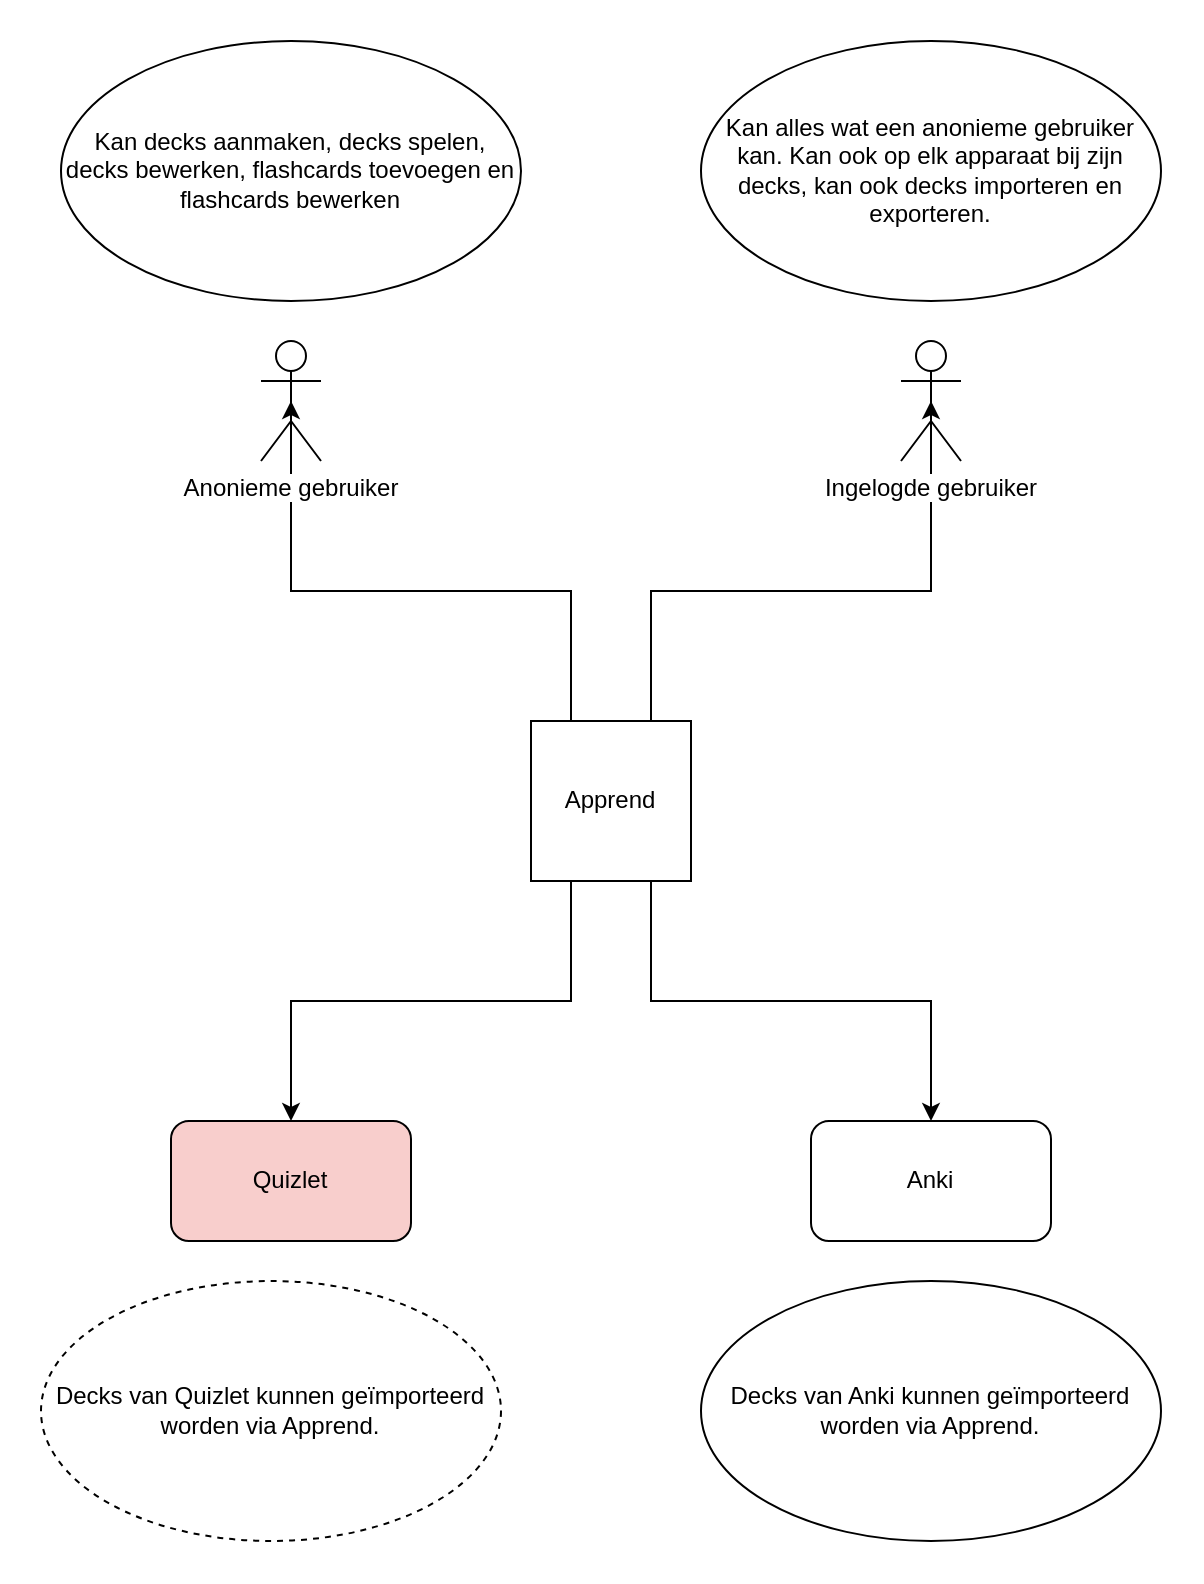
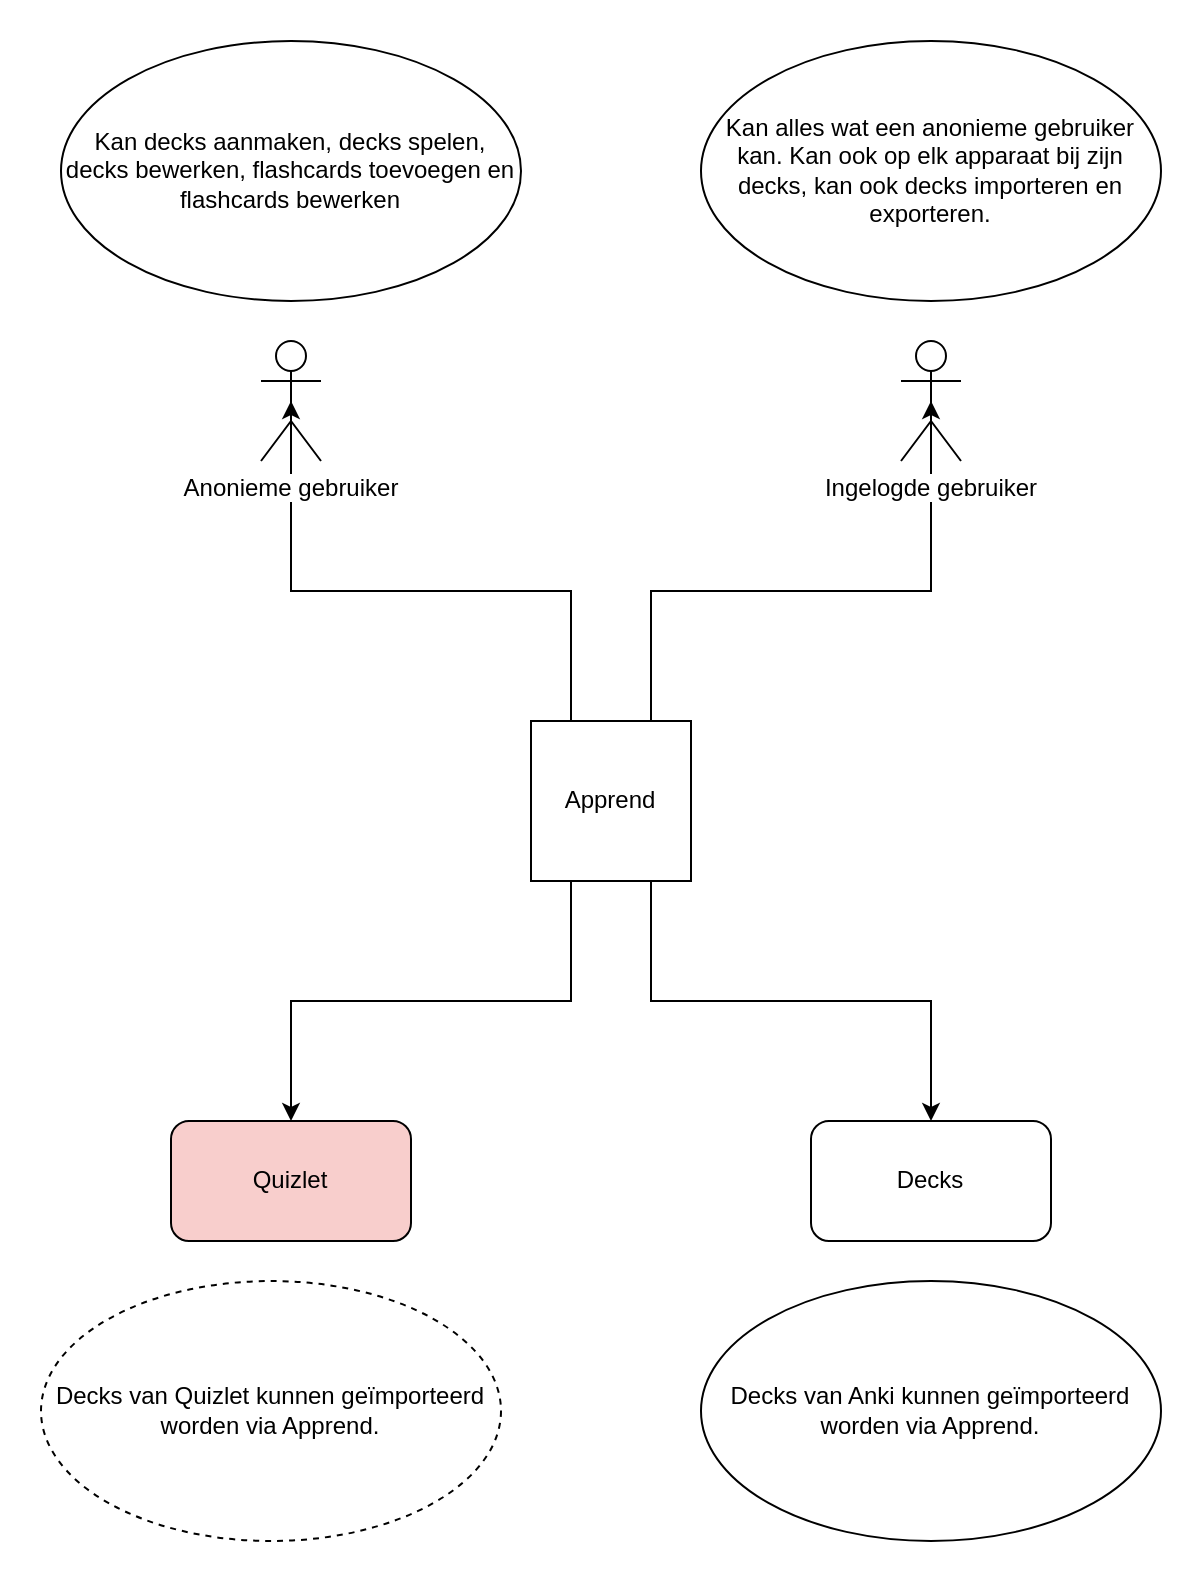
(931, 1181) -> (931, 1181)
